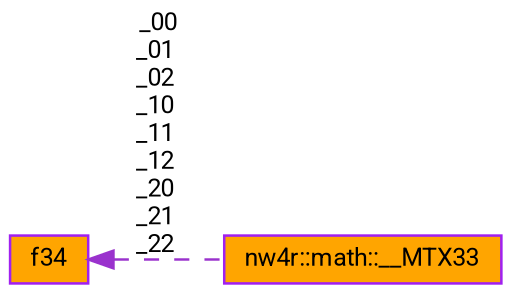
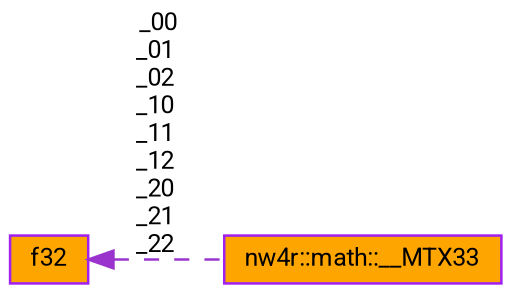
(49, 260) -> (49, 260)
